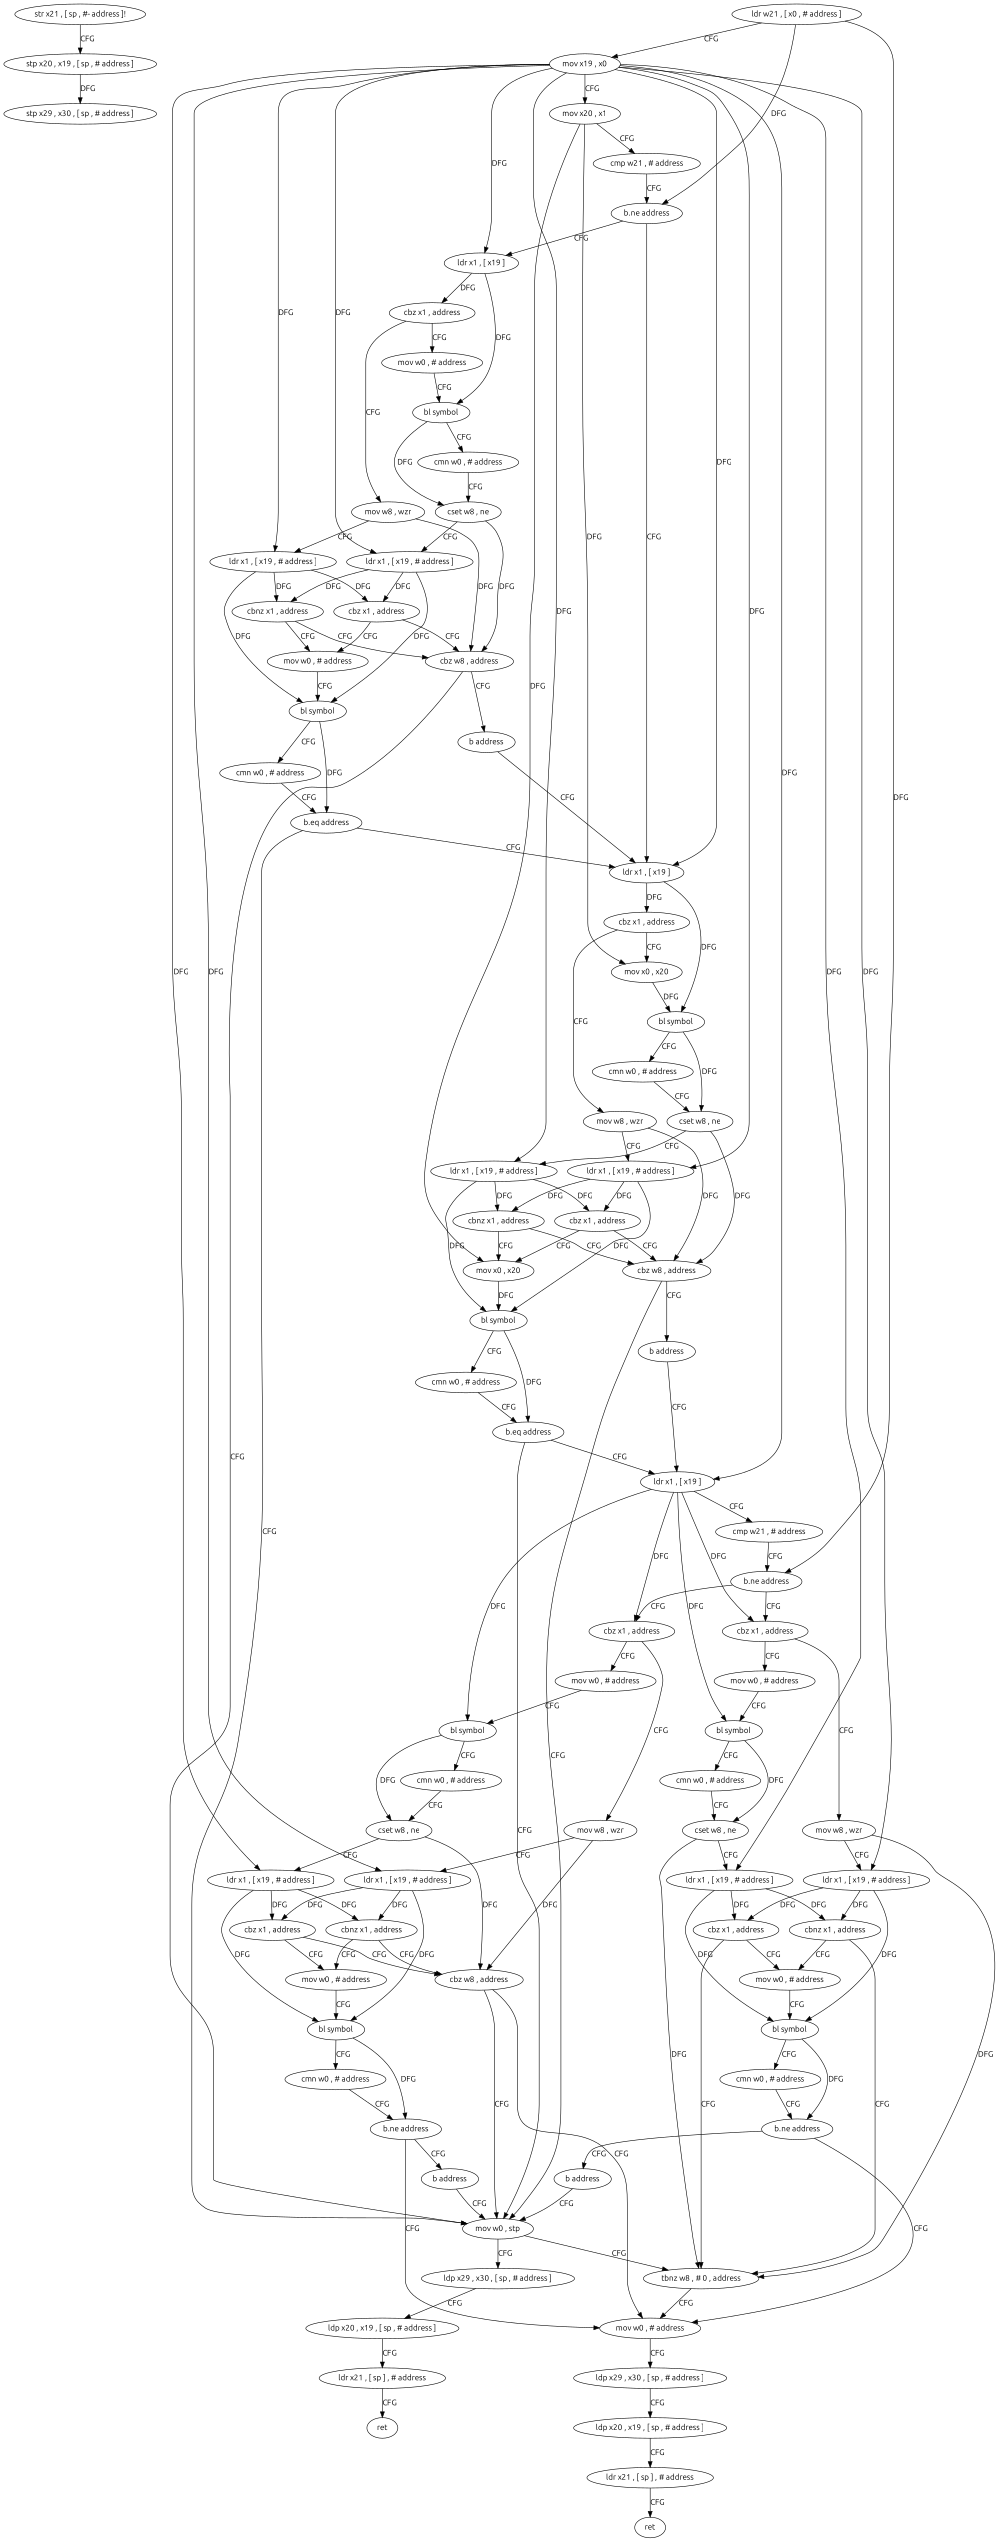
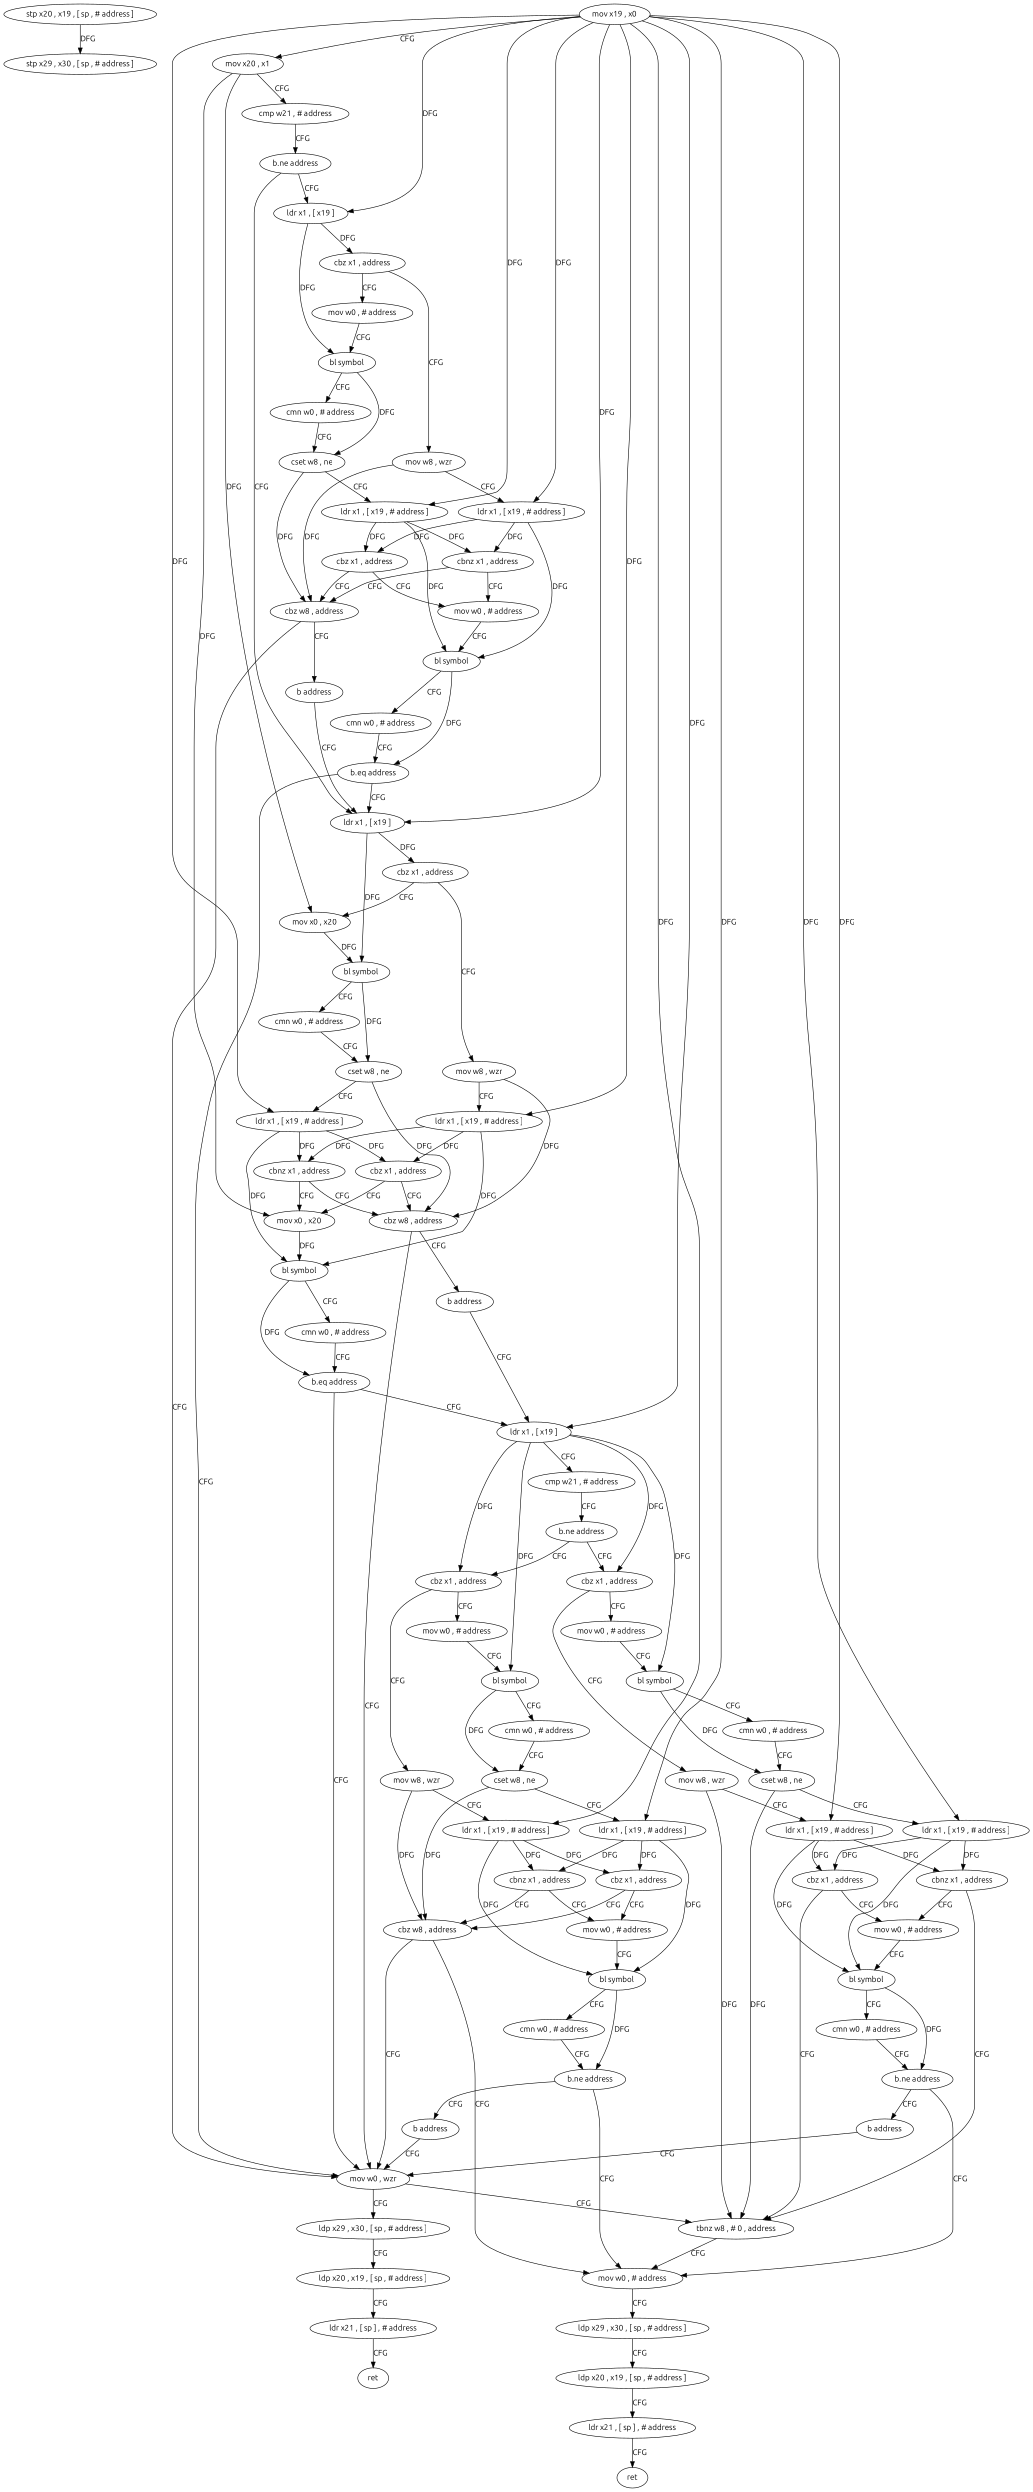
(80, 14) -> none
(797, 14) -> none
(498, 2229) -> (373, 2179)
